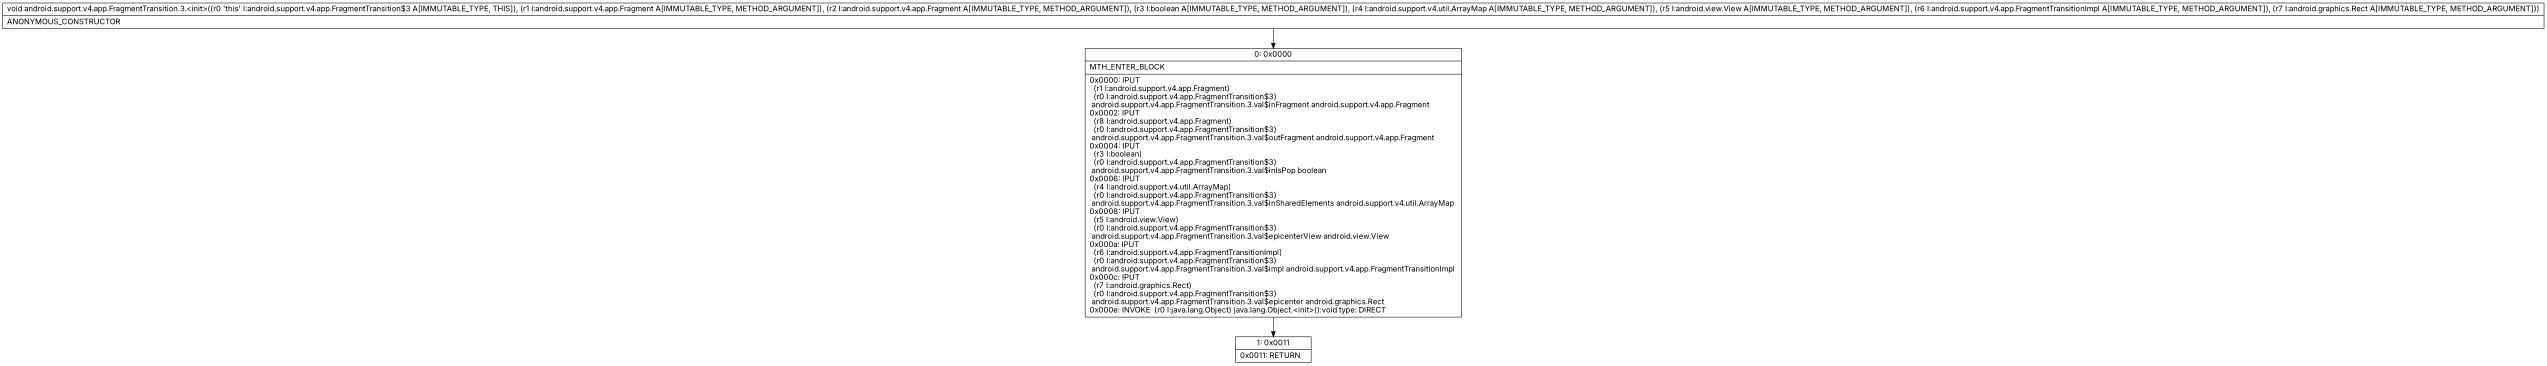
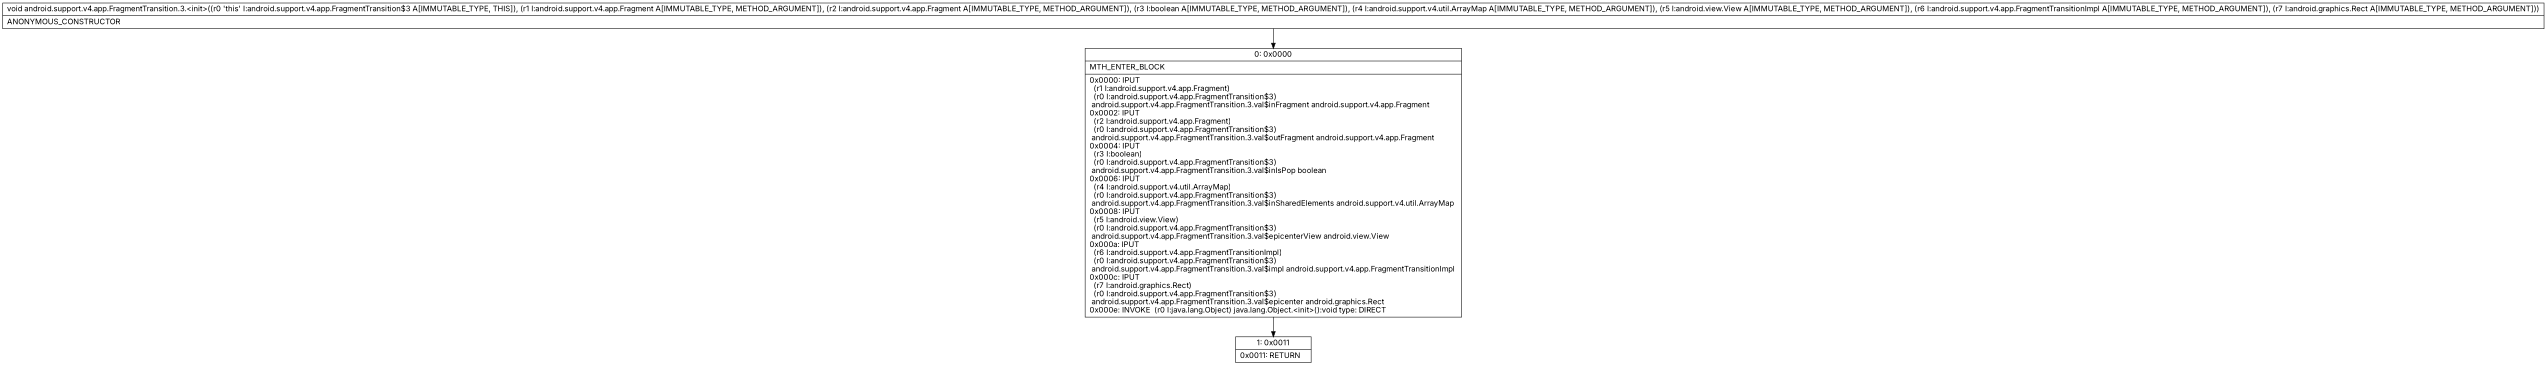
(1161, 121) -> (1160, 121)
